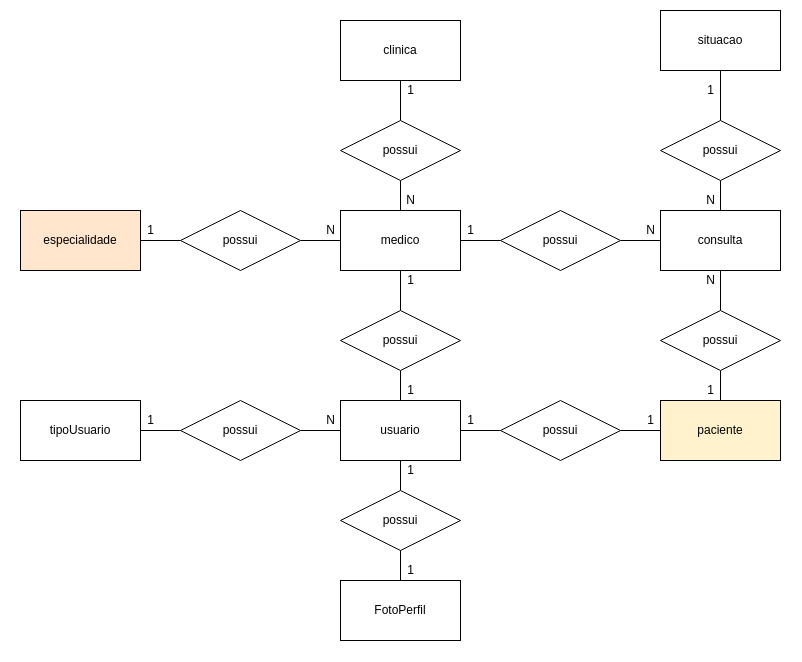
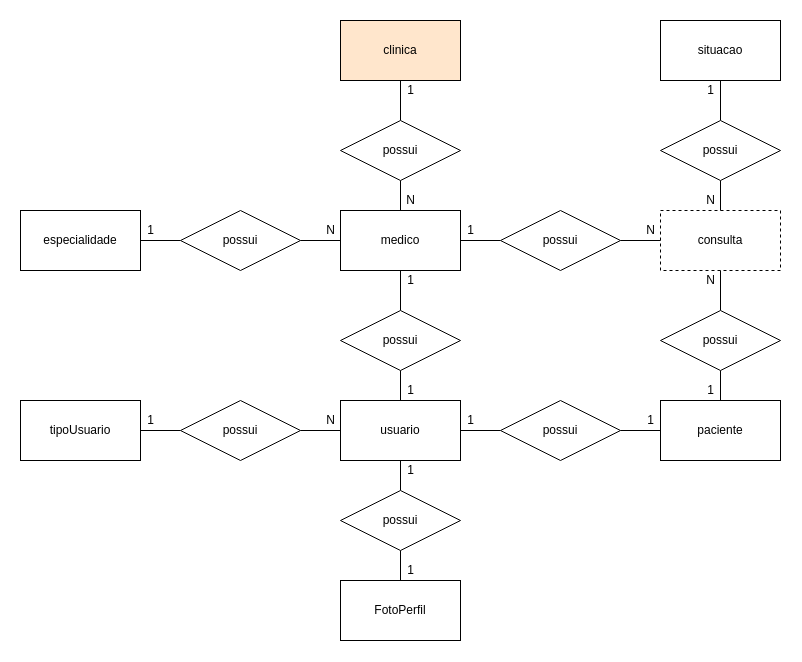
(721, 41) -> (721, 51)
(401, 51) -> (401, 51)
(81, 241) -> (81, 241)
(721, 241) -> (721, 241)
(721, 431) -> (721, 431)
